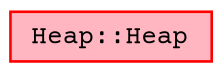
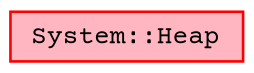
(111, 37) -> (127, 37)
